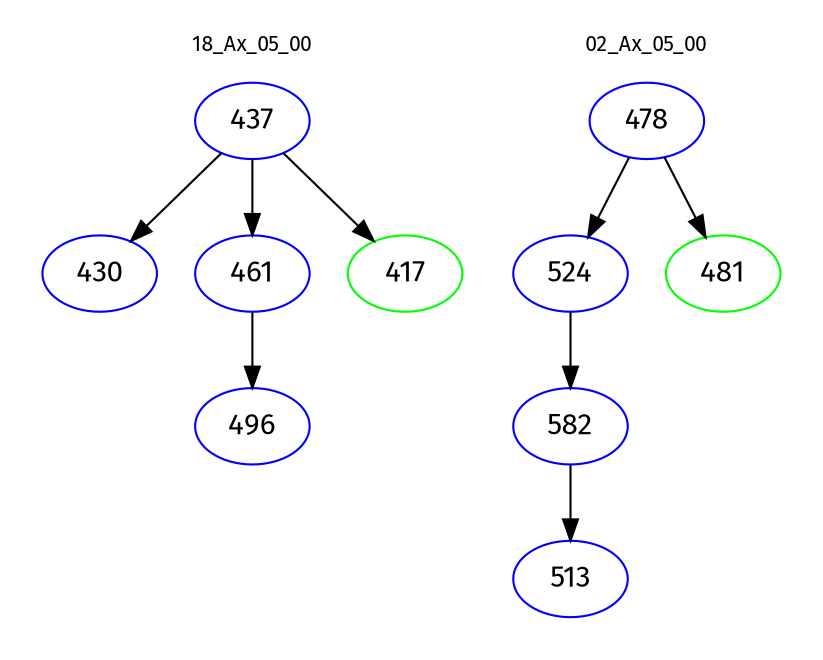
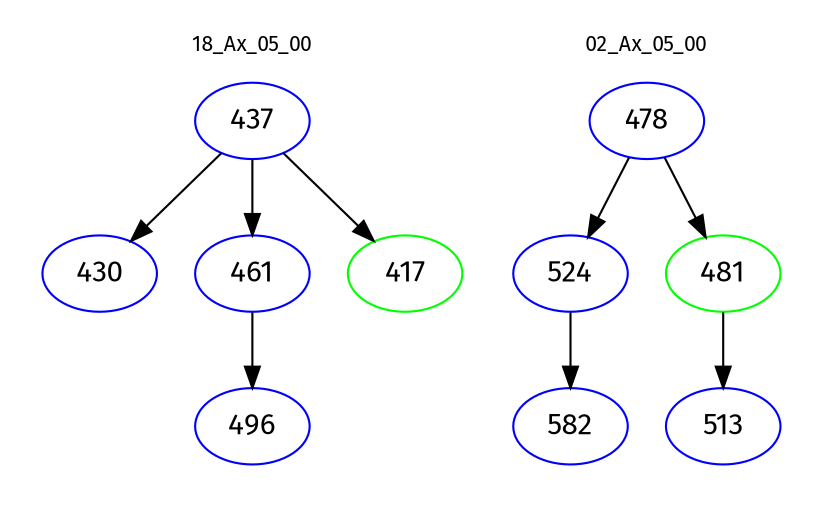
(571, 492) -> (723, 340)
